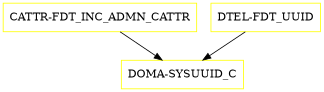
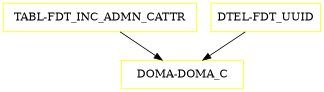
(100, 17) -> (100, 17)
(182, 75) -> (182, 75)
